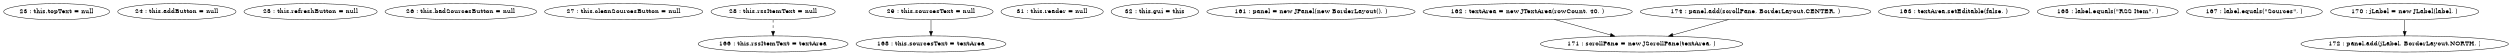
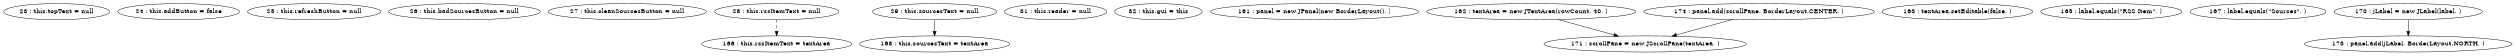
(177, 12) -> (179, 12)
(2405, 44) -> (2408, 44)
